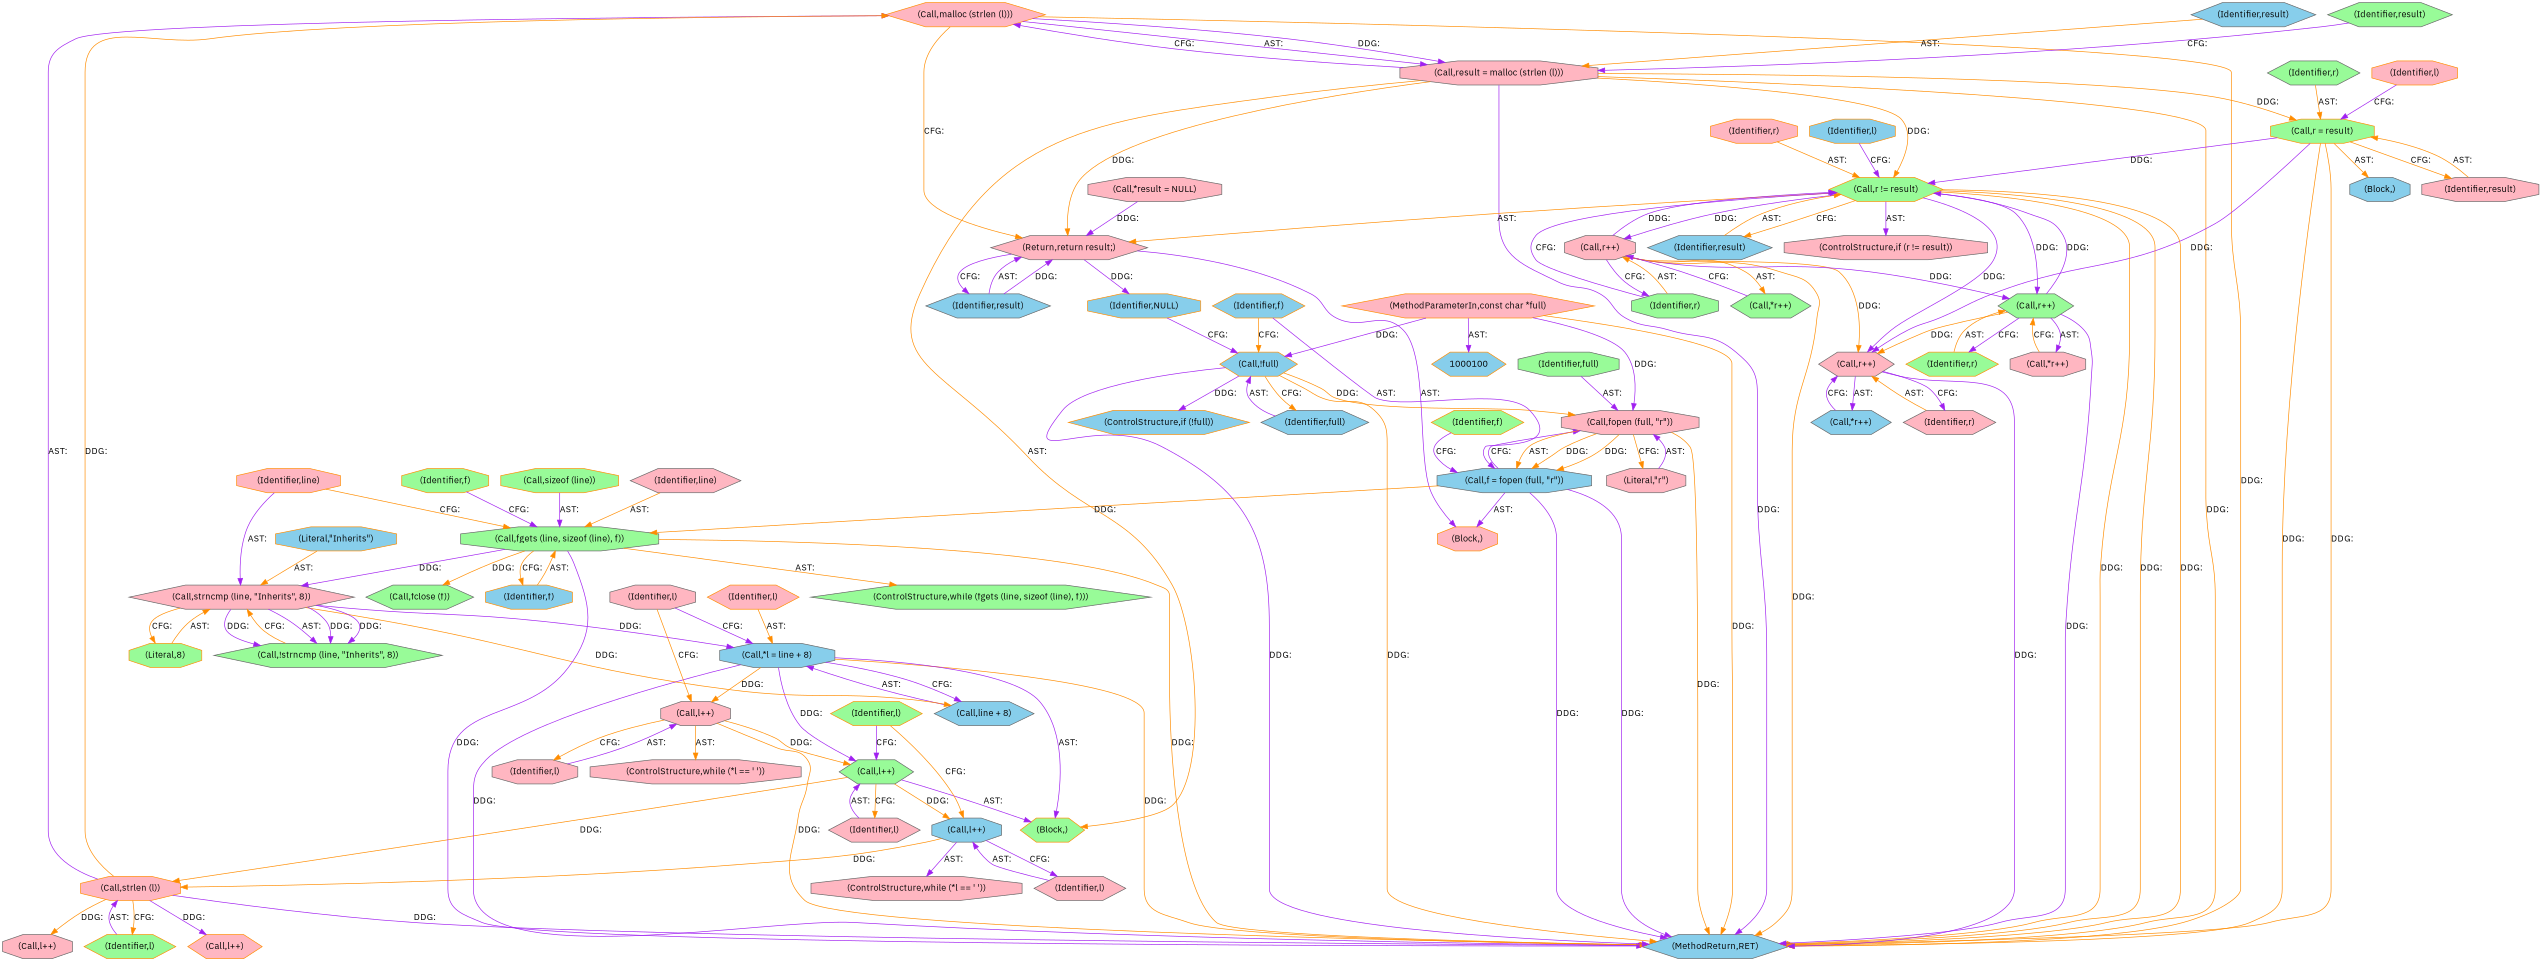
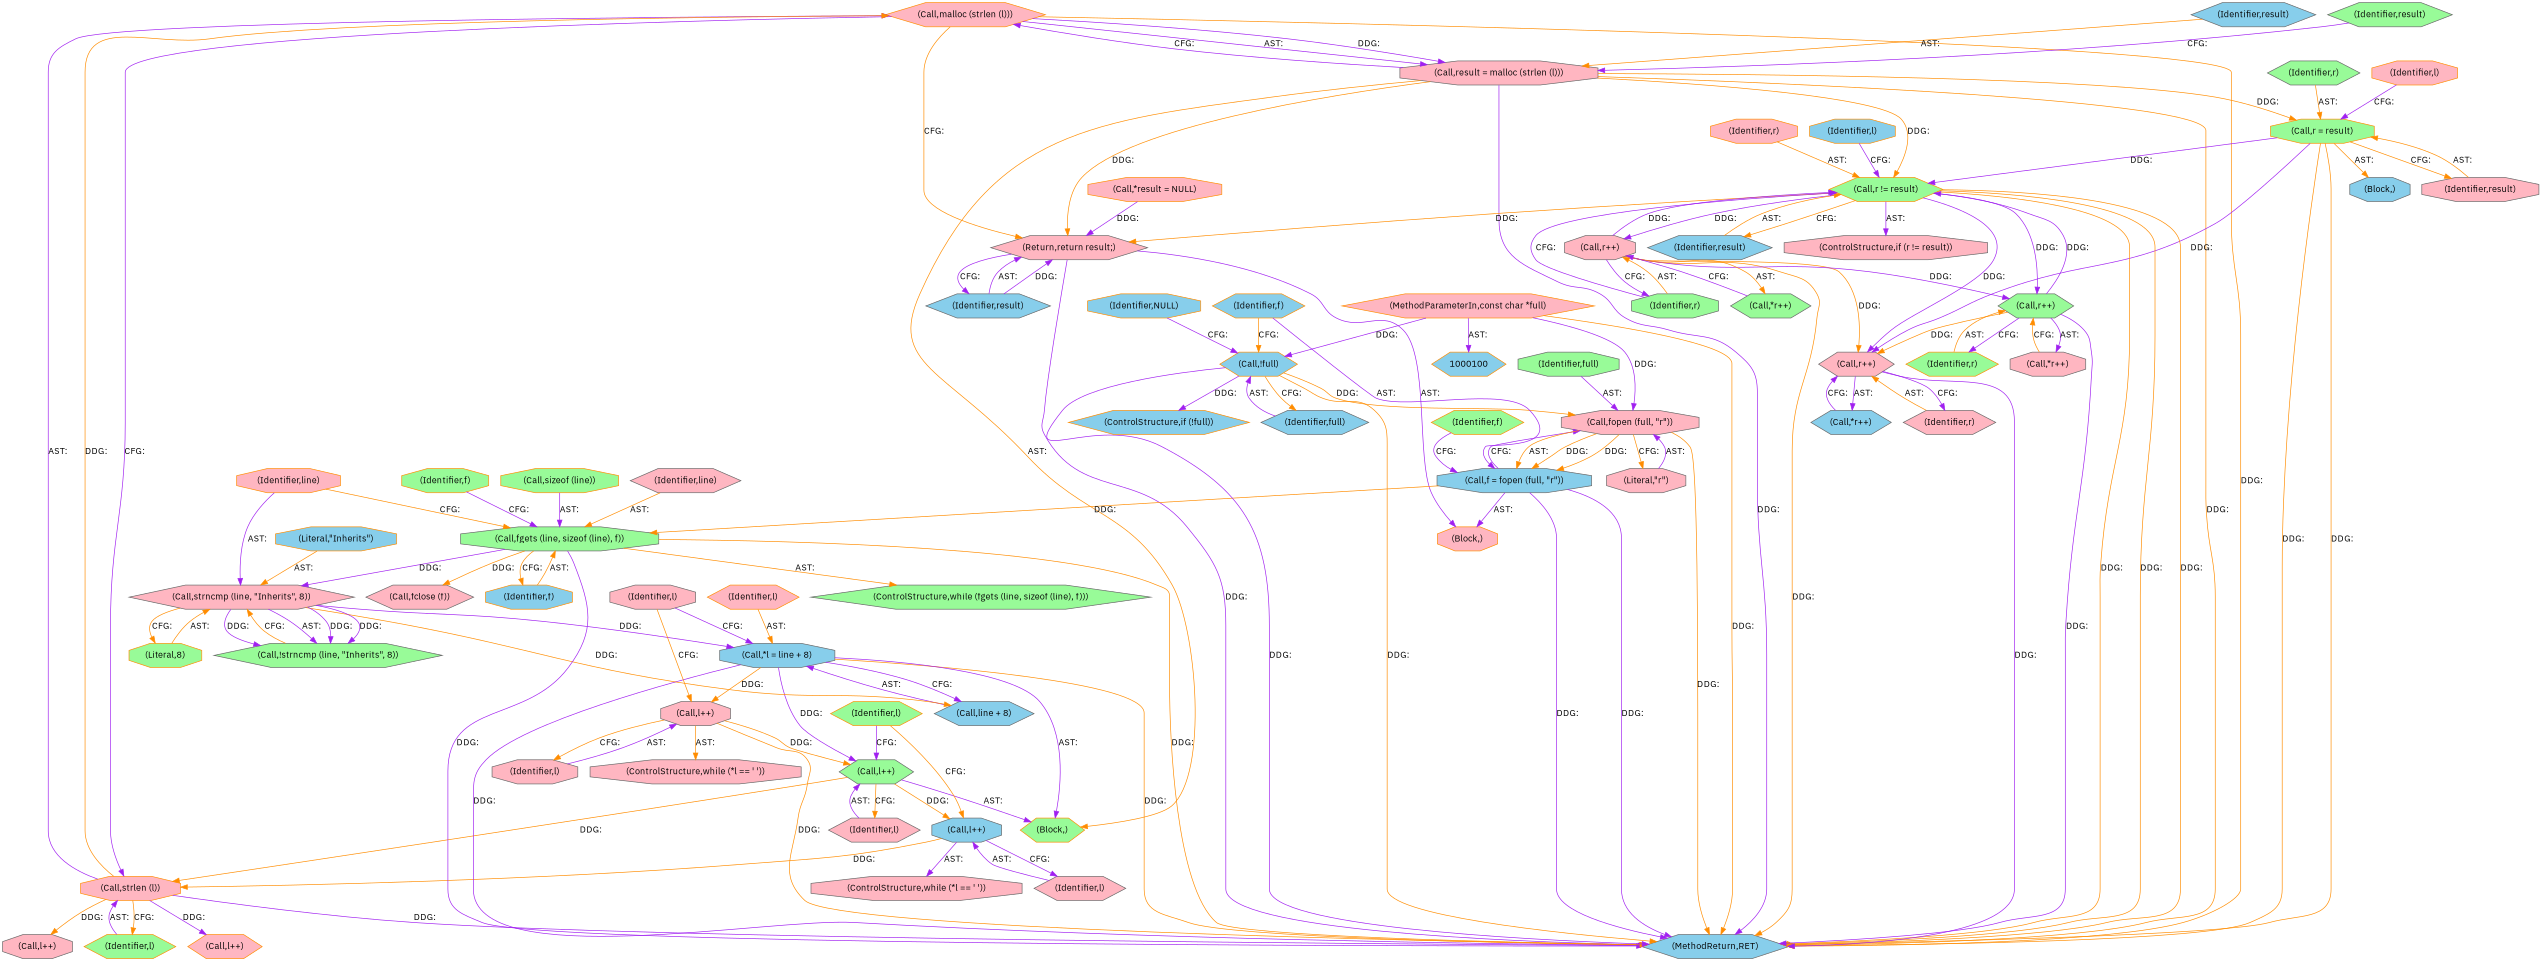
none -> (125, 87)
(1155, 189) -> (1155, 189)
(1508, 219) -> (1508, 219)
(1104, 275) -> (1226, 739)
(420, 597) -> (420, 597)
